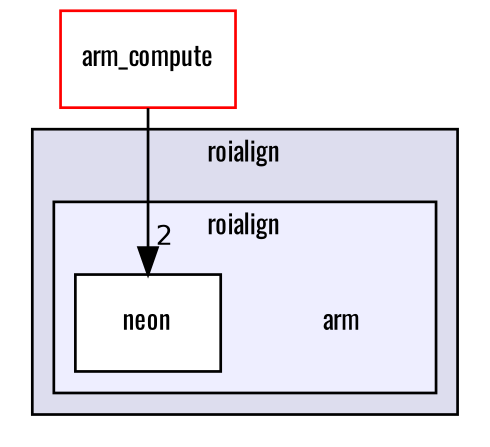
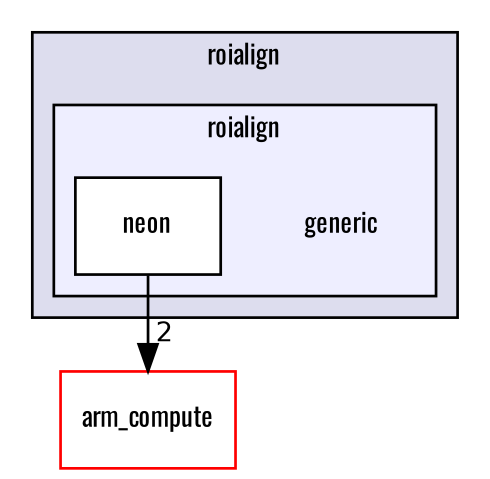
(148, 178) -> (148, 310)
(342, 323) -> (342, 226)
